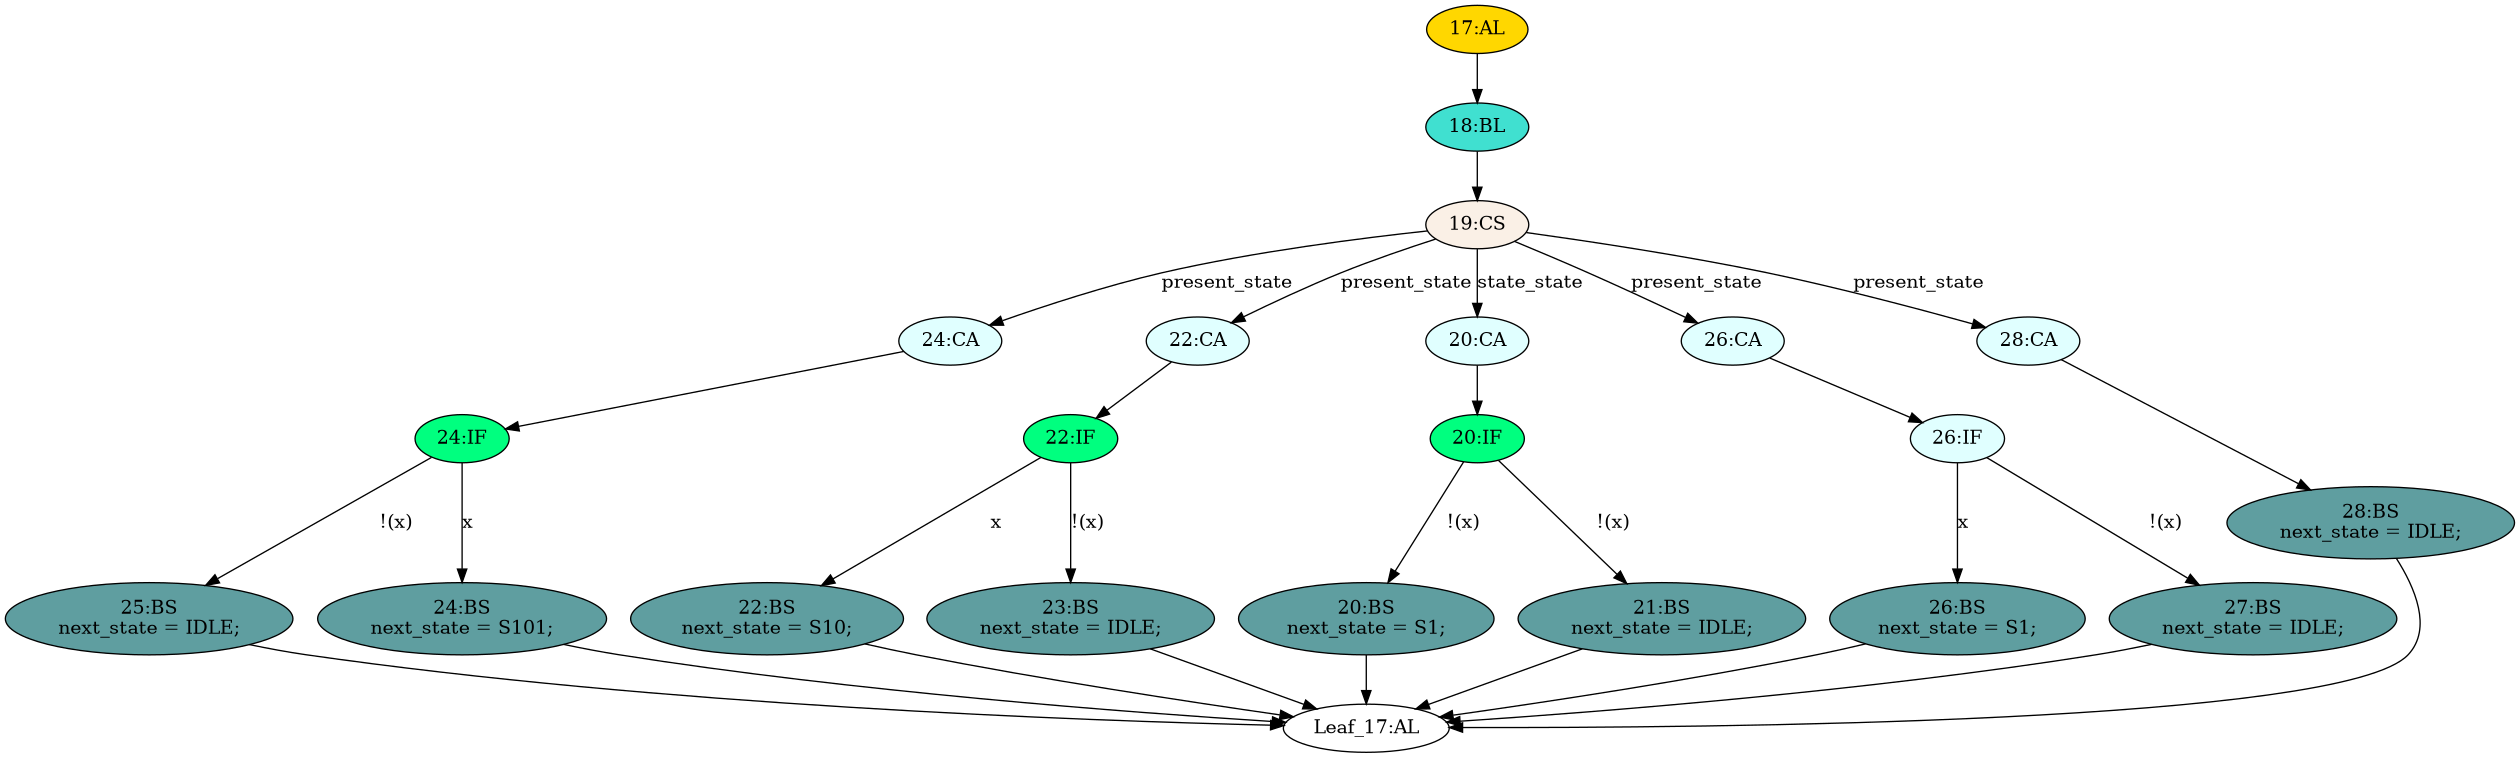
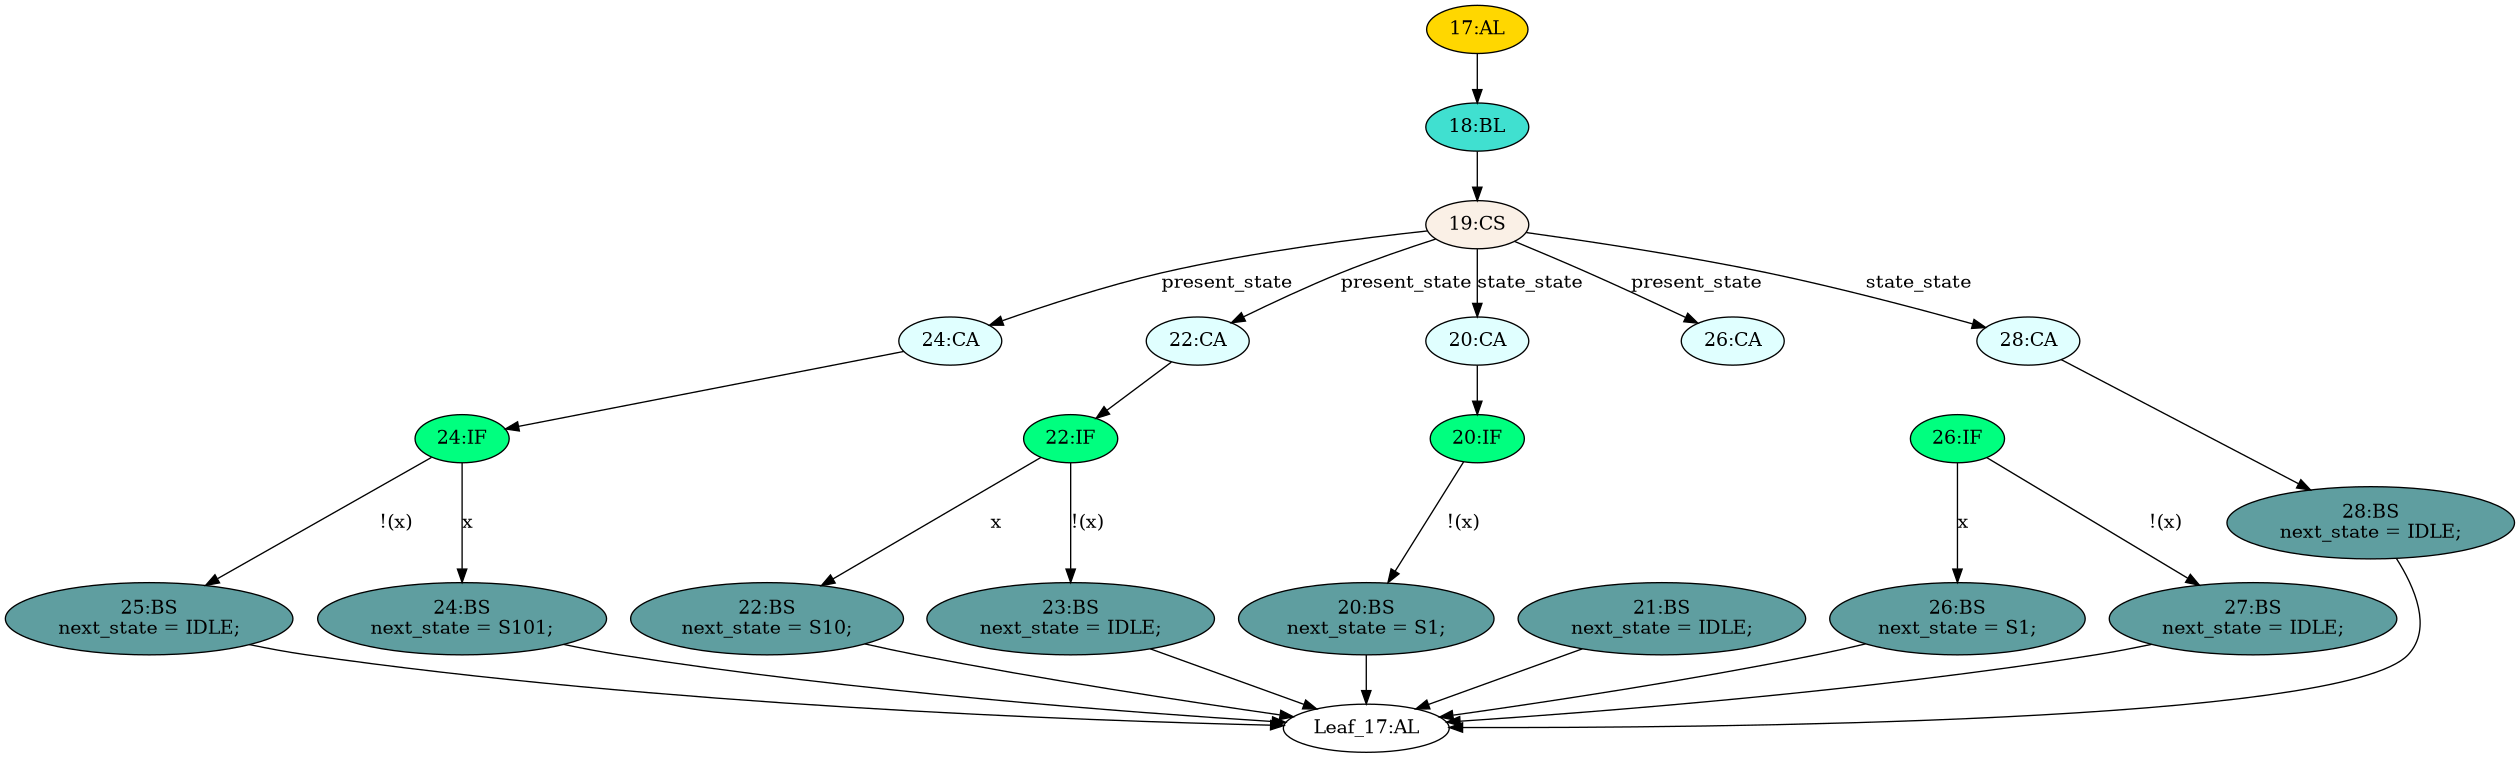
(1919, 283) -> (1919, 283)
(1840, 388) -> none
(1957, 439) -> (1957, 439)
(1558, 517) -> none
